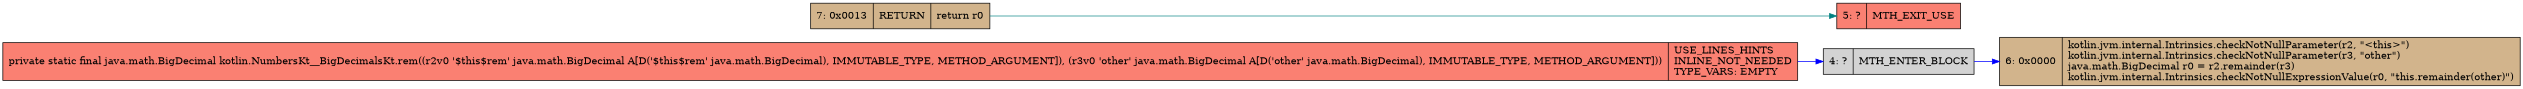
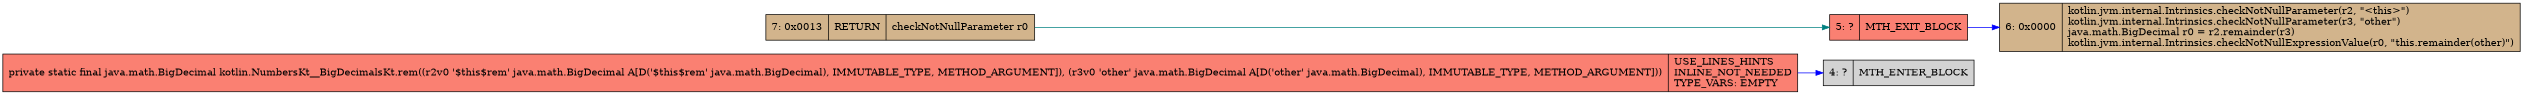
(960, 16) -> (960, 27)
(1914, 16) -> (1914, 27)
(1983, 62) -> (1980, 27)
